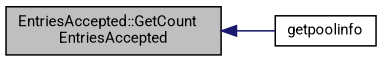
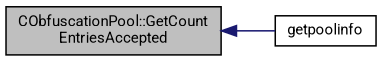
(114, 31) -> (114, 31)
